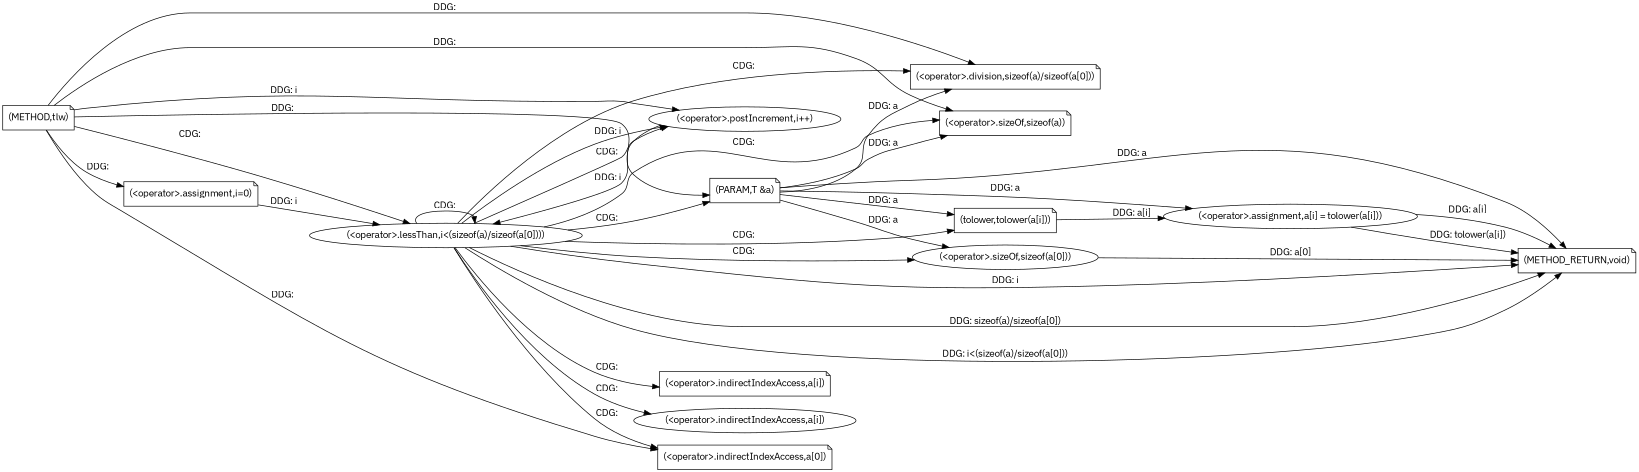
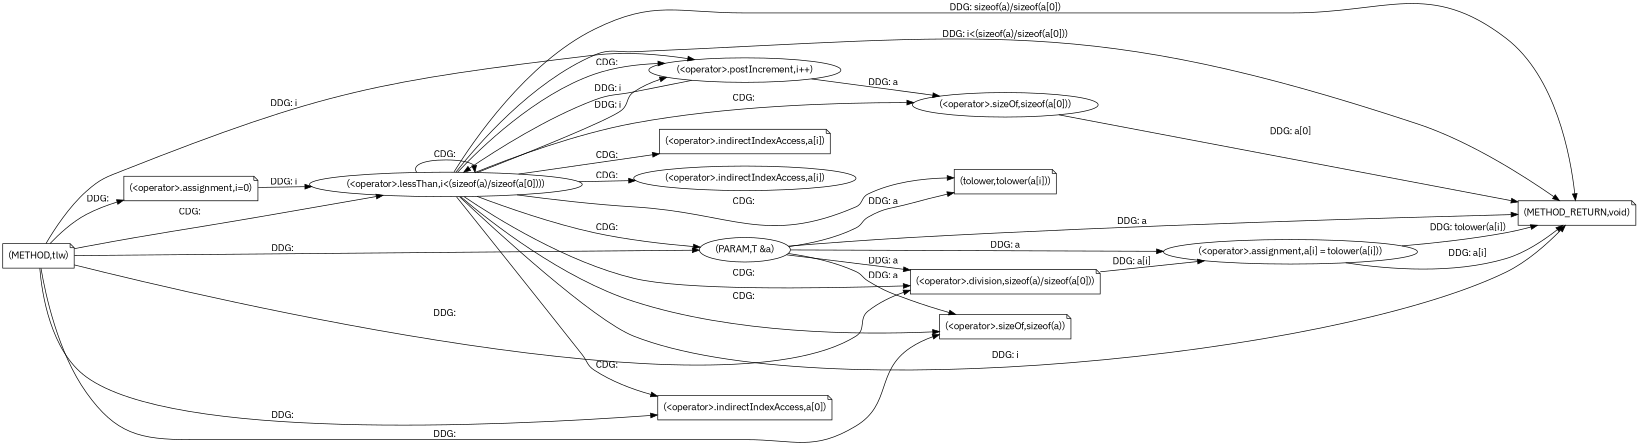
(745, 191) -> (745, 250)
(1107, 219) -> (1149, 267)
(861, 223) -> (872, 87)
